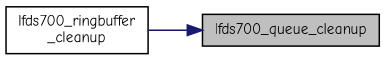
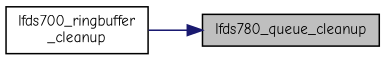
(291, 30) -> (291, 30)
